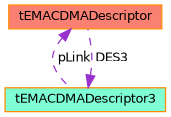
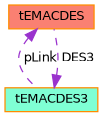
(85, 17) -> (51, 17)
(85, 100) -> (51, 100)
